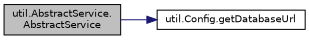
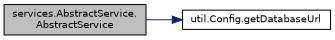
(62, 20) -> (75, 20)
